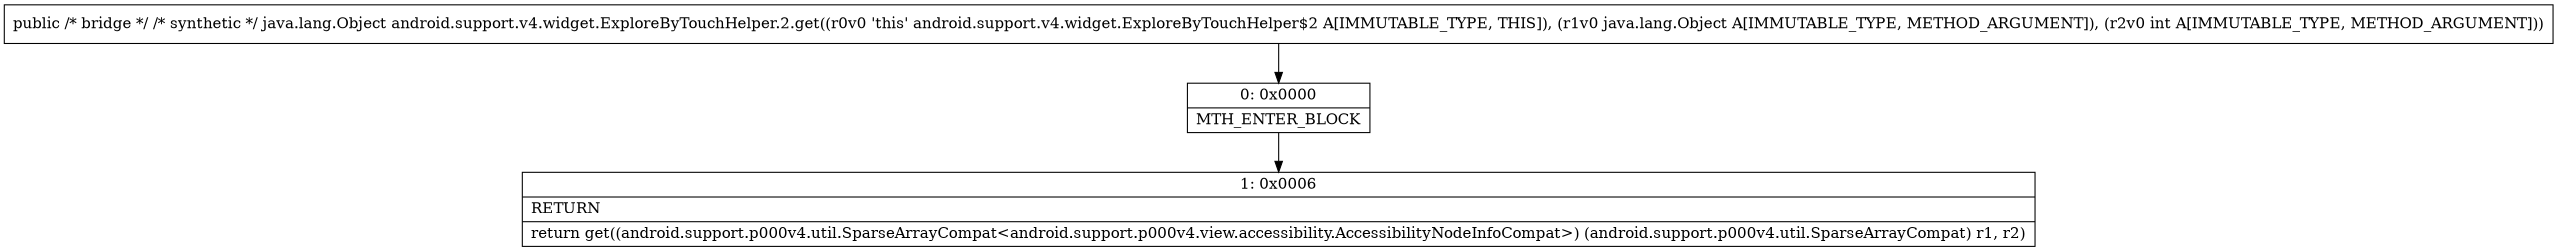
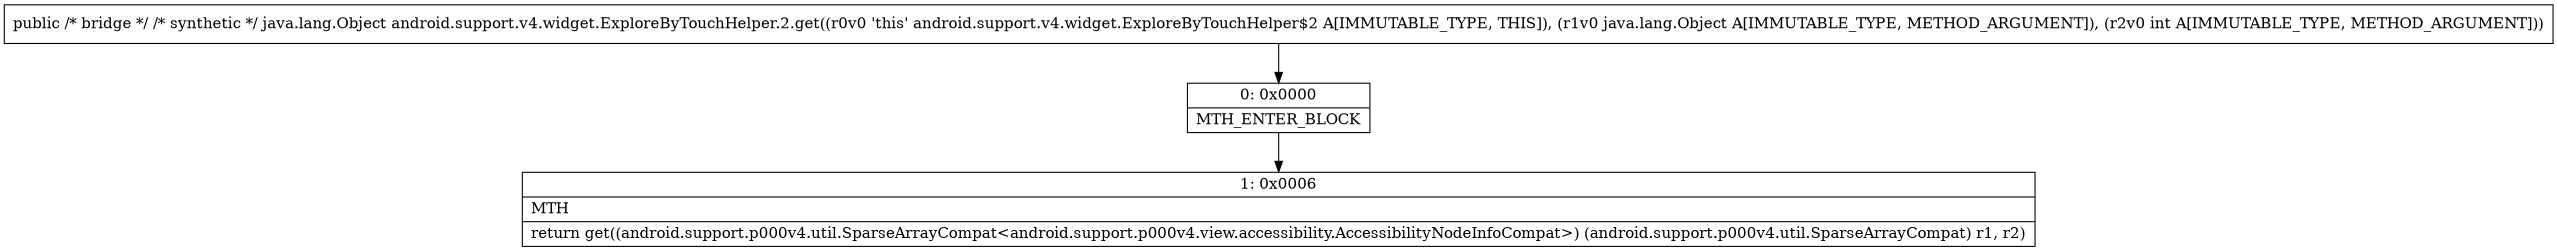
(566, 209) -> (550, 209)
